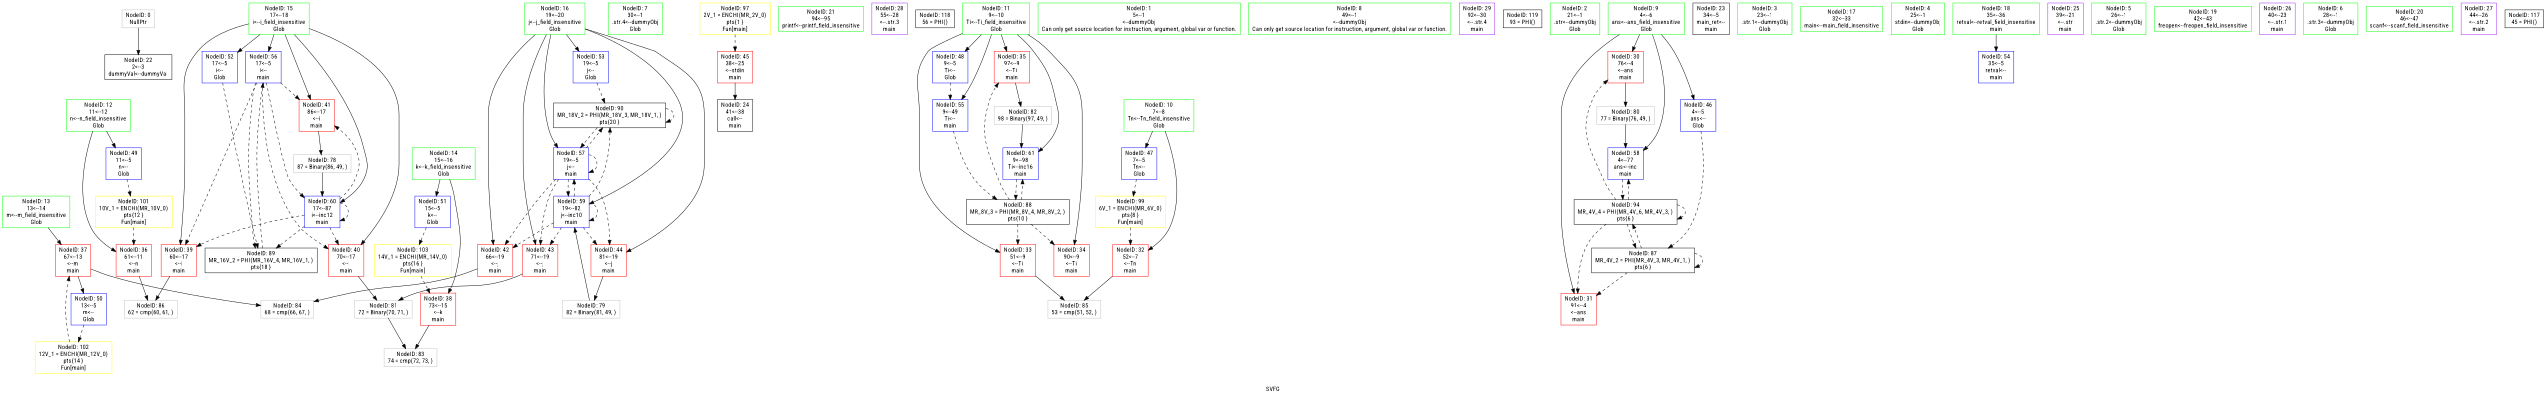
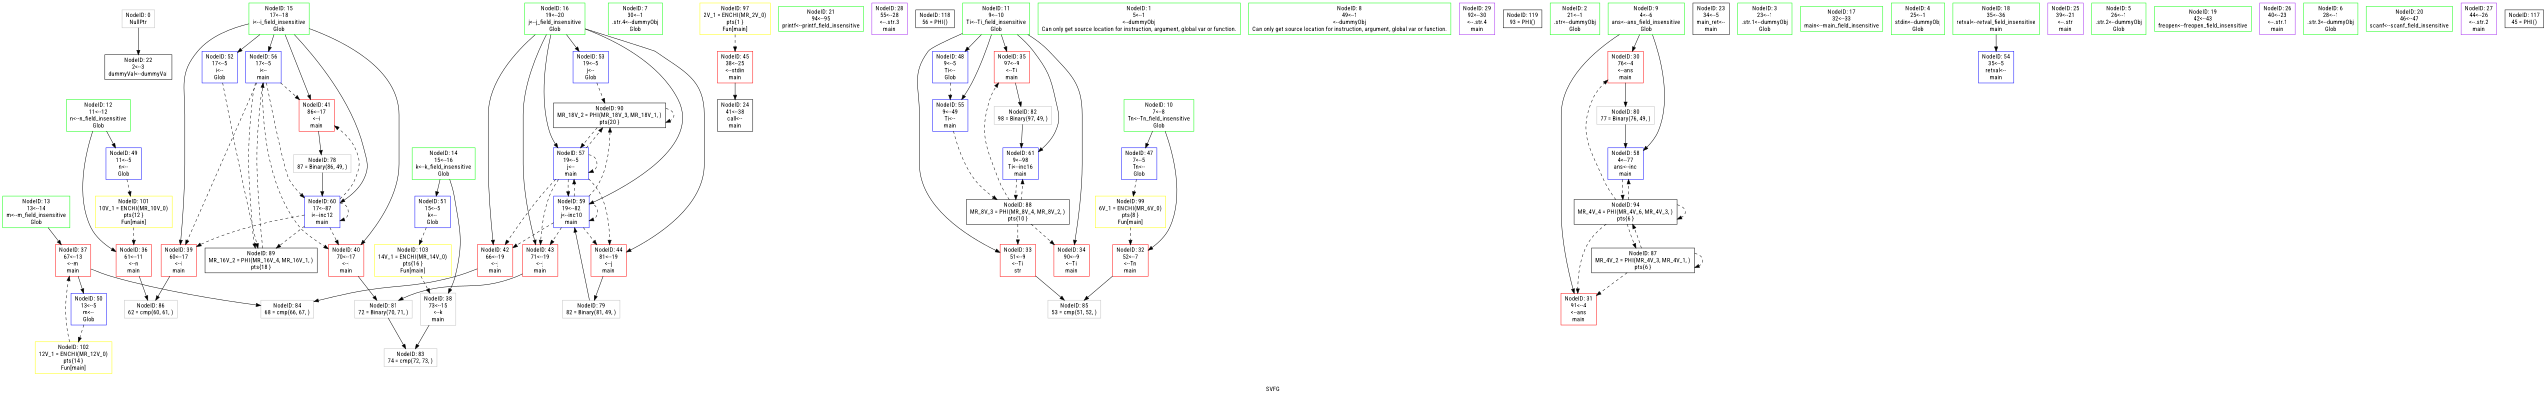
(1698, 115) -> none
(1018, 271) -> (1018, 271)
(438, 309) -> (438, 309)
